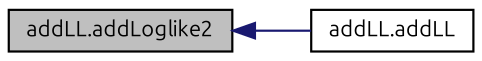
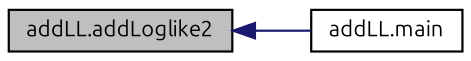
(392, 31) -> (387, 31)
